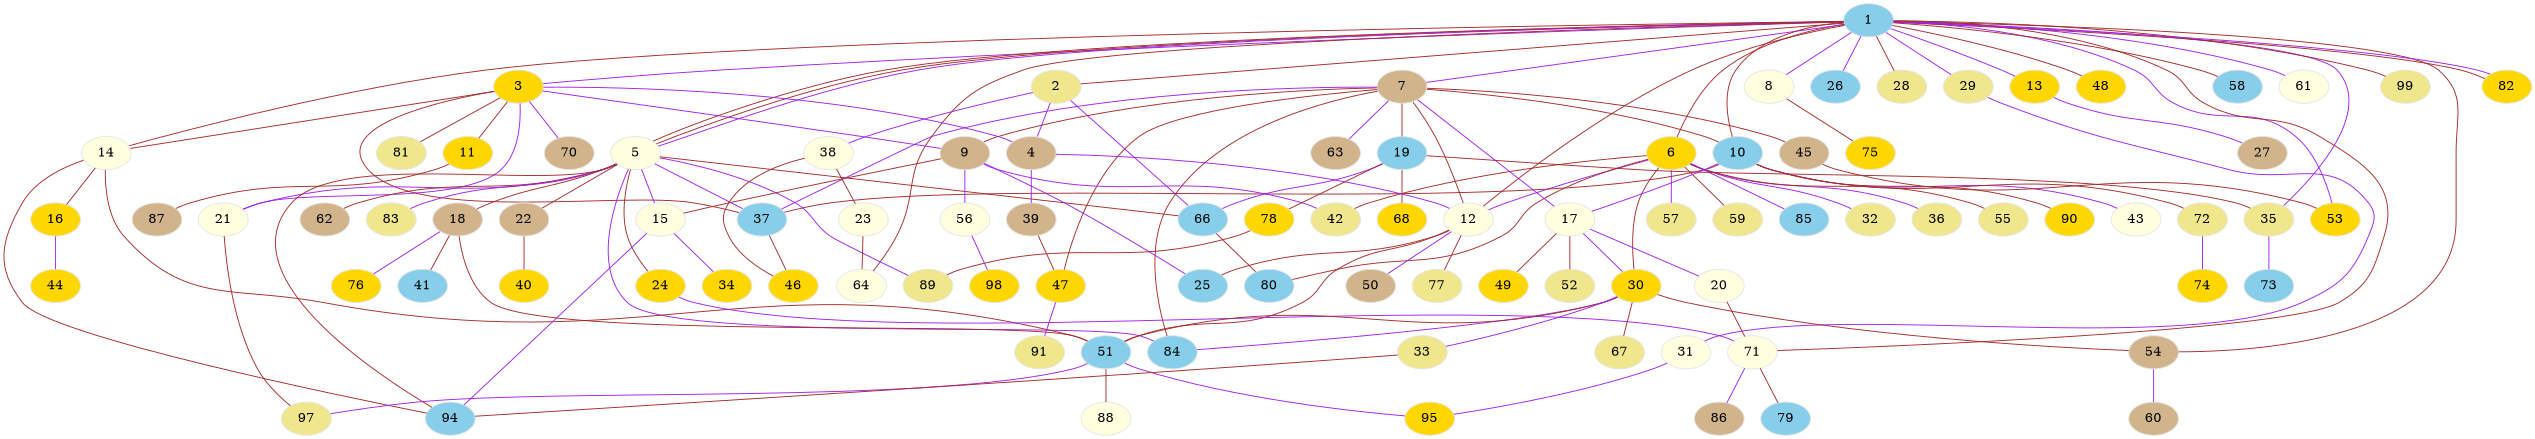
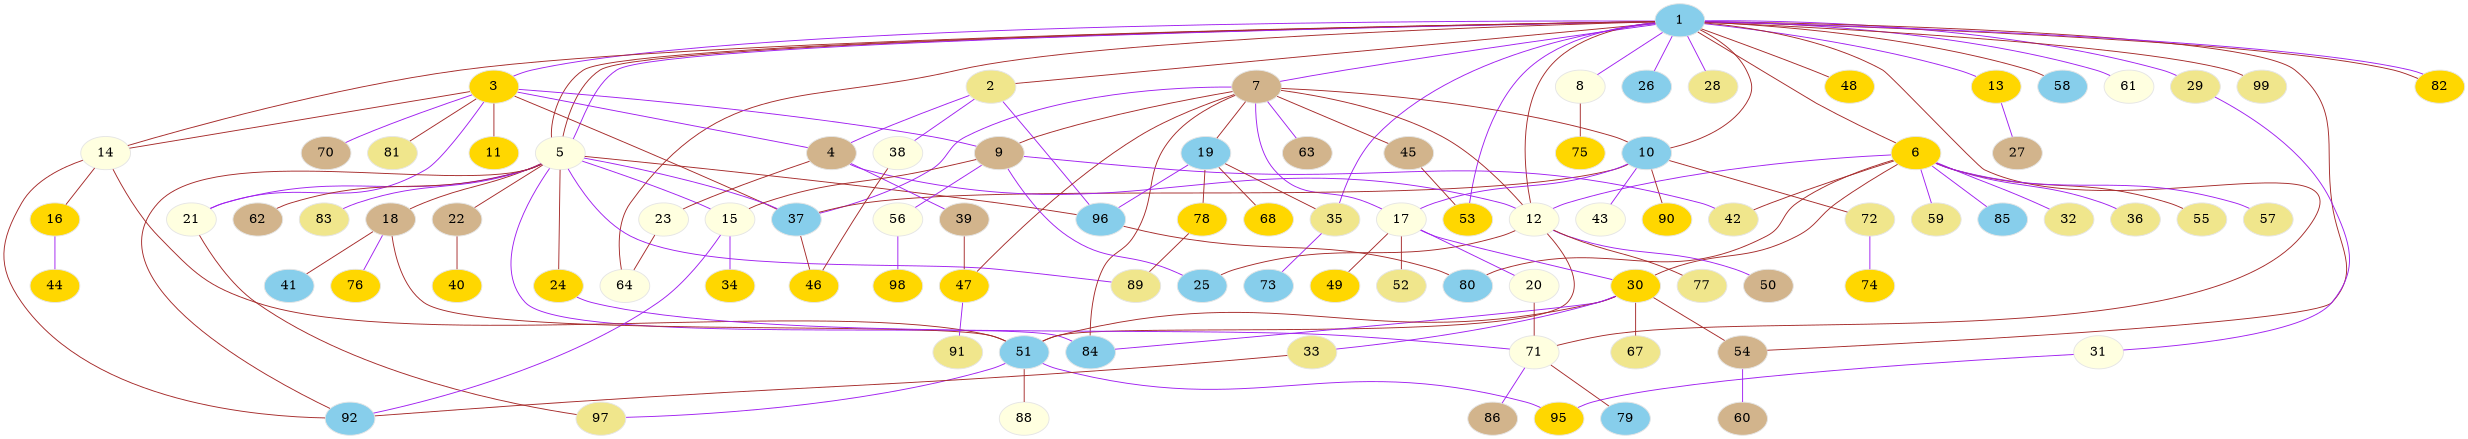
(1885, 54) -> (1697, 54)
(846, 186) -> (746, 184)
(1704, 186) -> (1926, 186)
(157, 219) -> none
(1203, 219) -> (1101, 219)
(450, 419) -> (350, 419)
